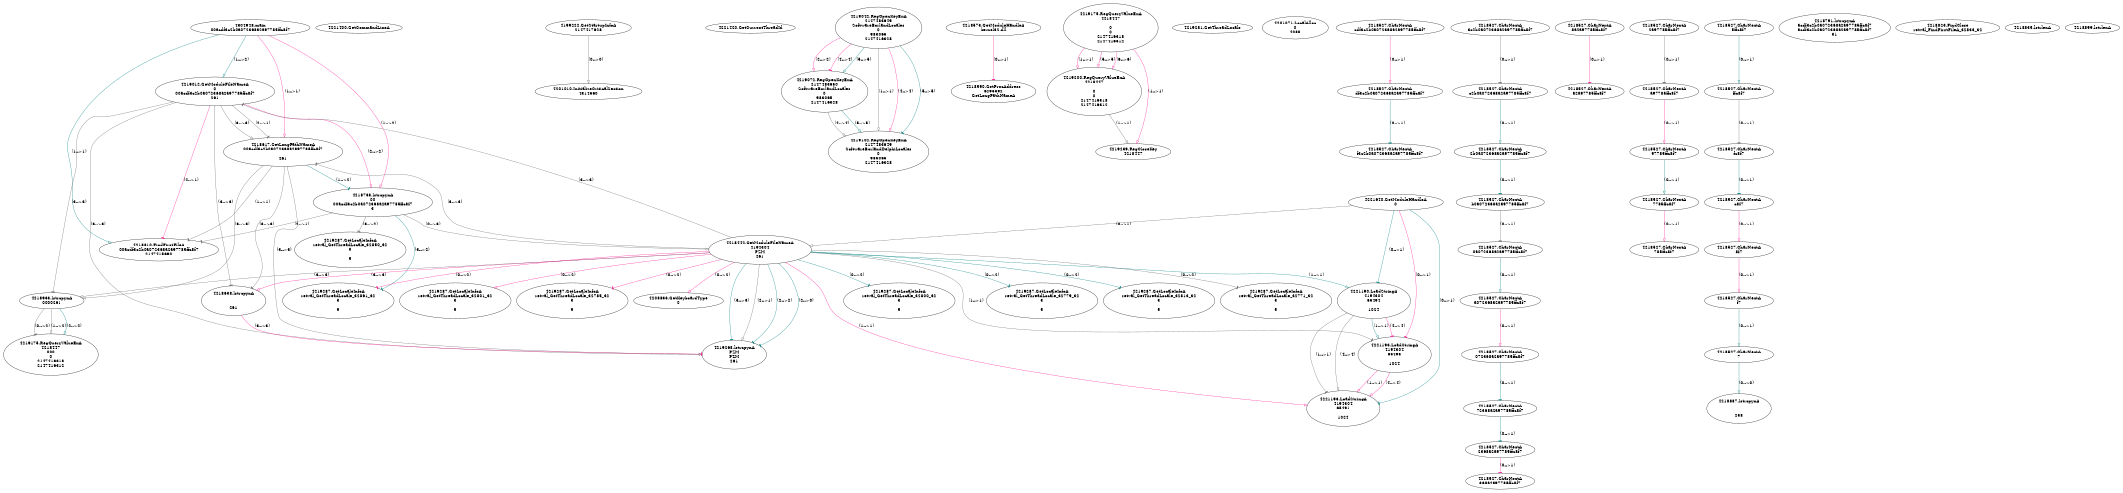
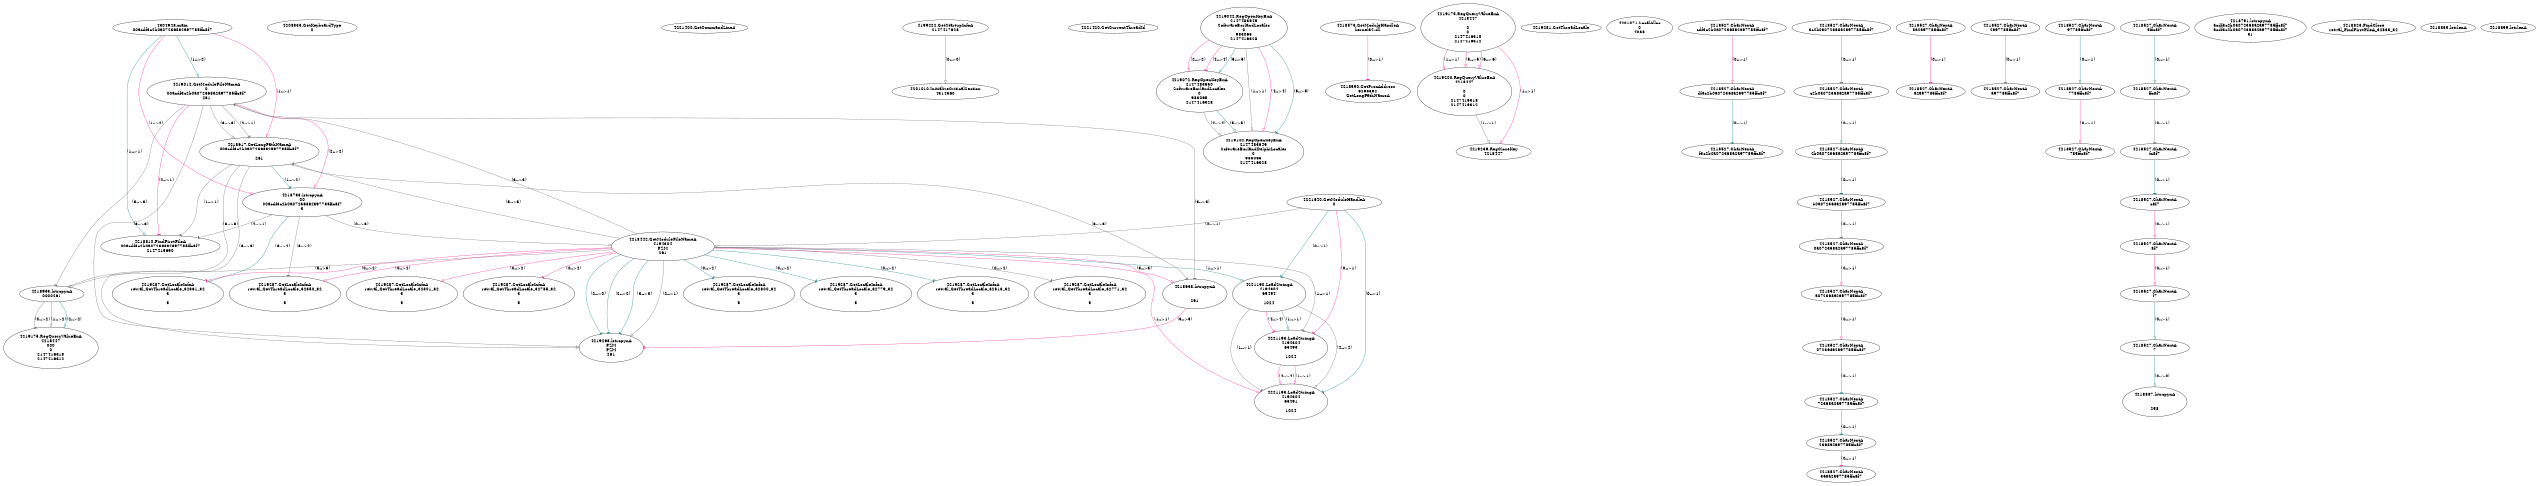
(1664, 120) -> none
(414, 256) -> (259, 260)
(1500, 274) -> (1841, 269)
(711, 275) -> (440, 262)
